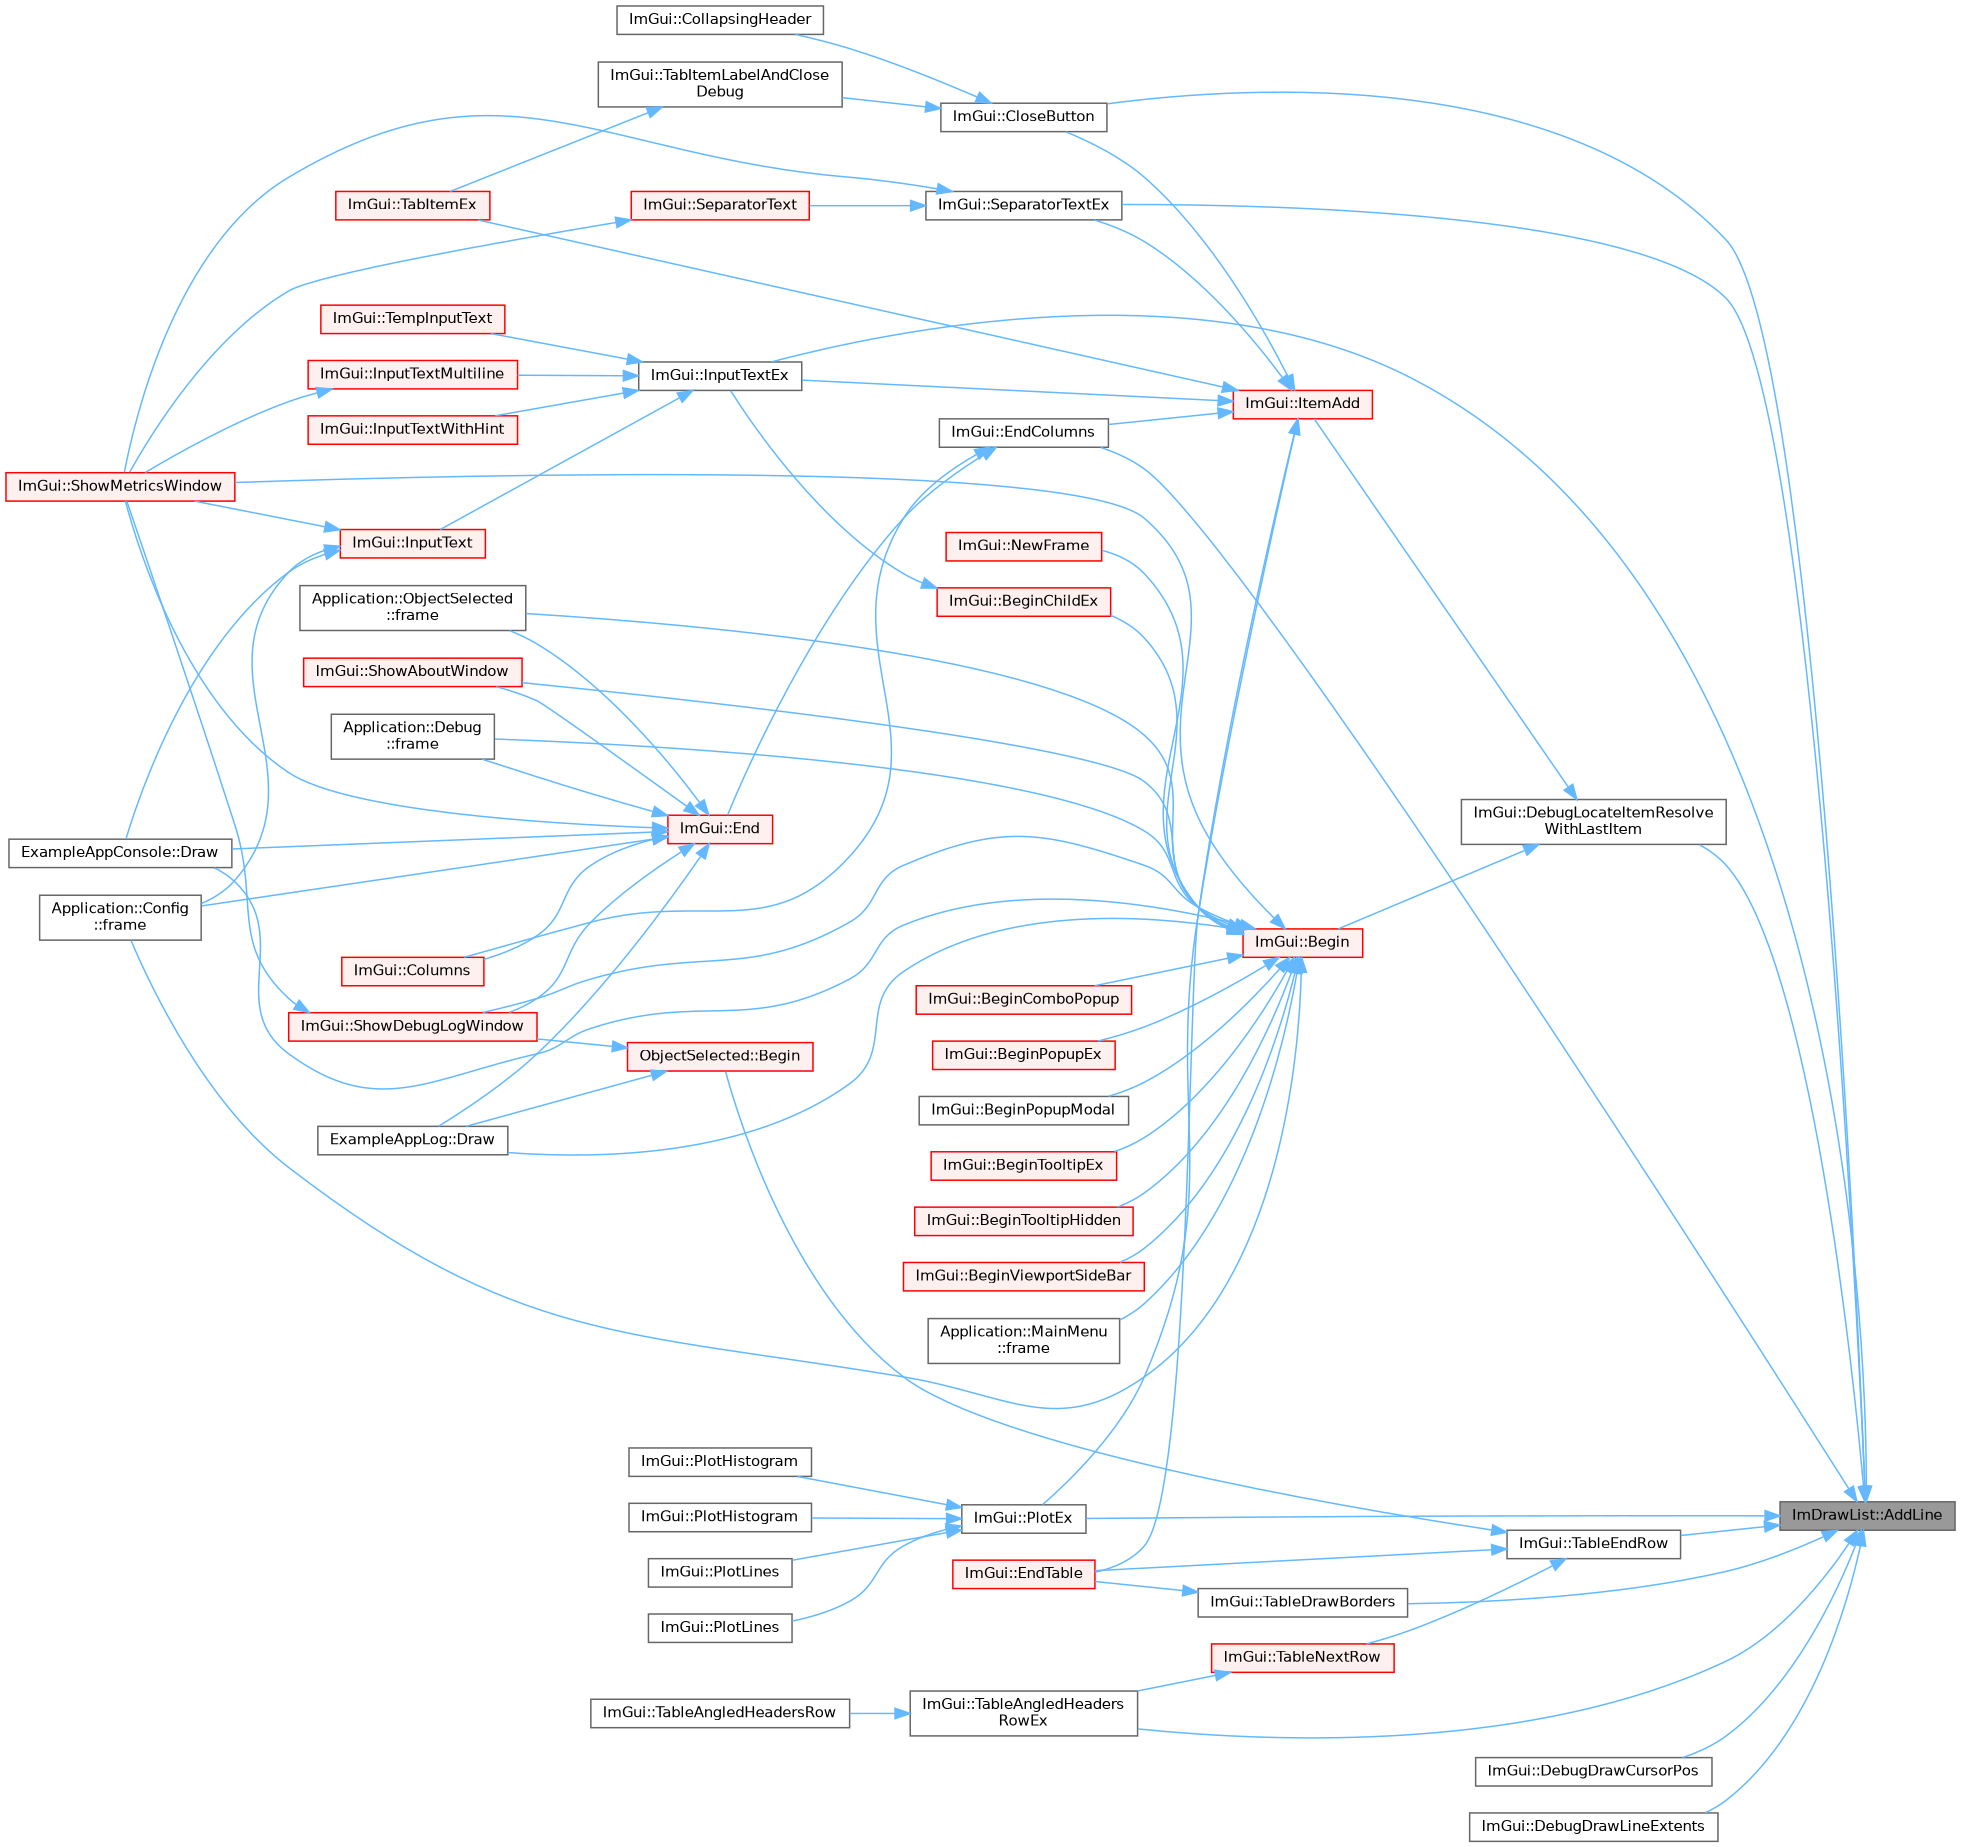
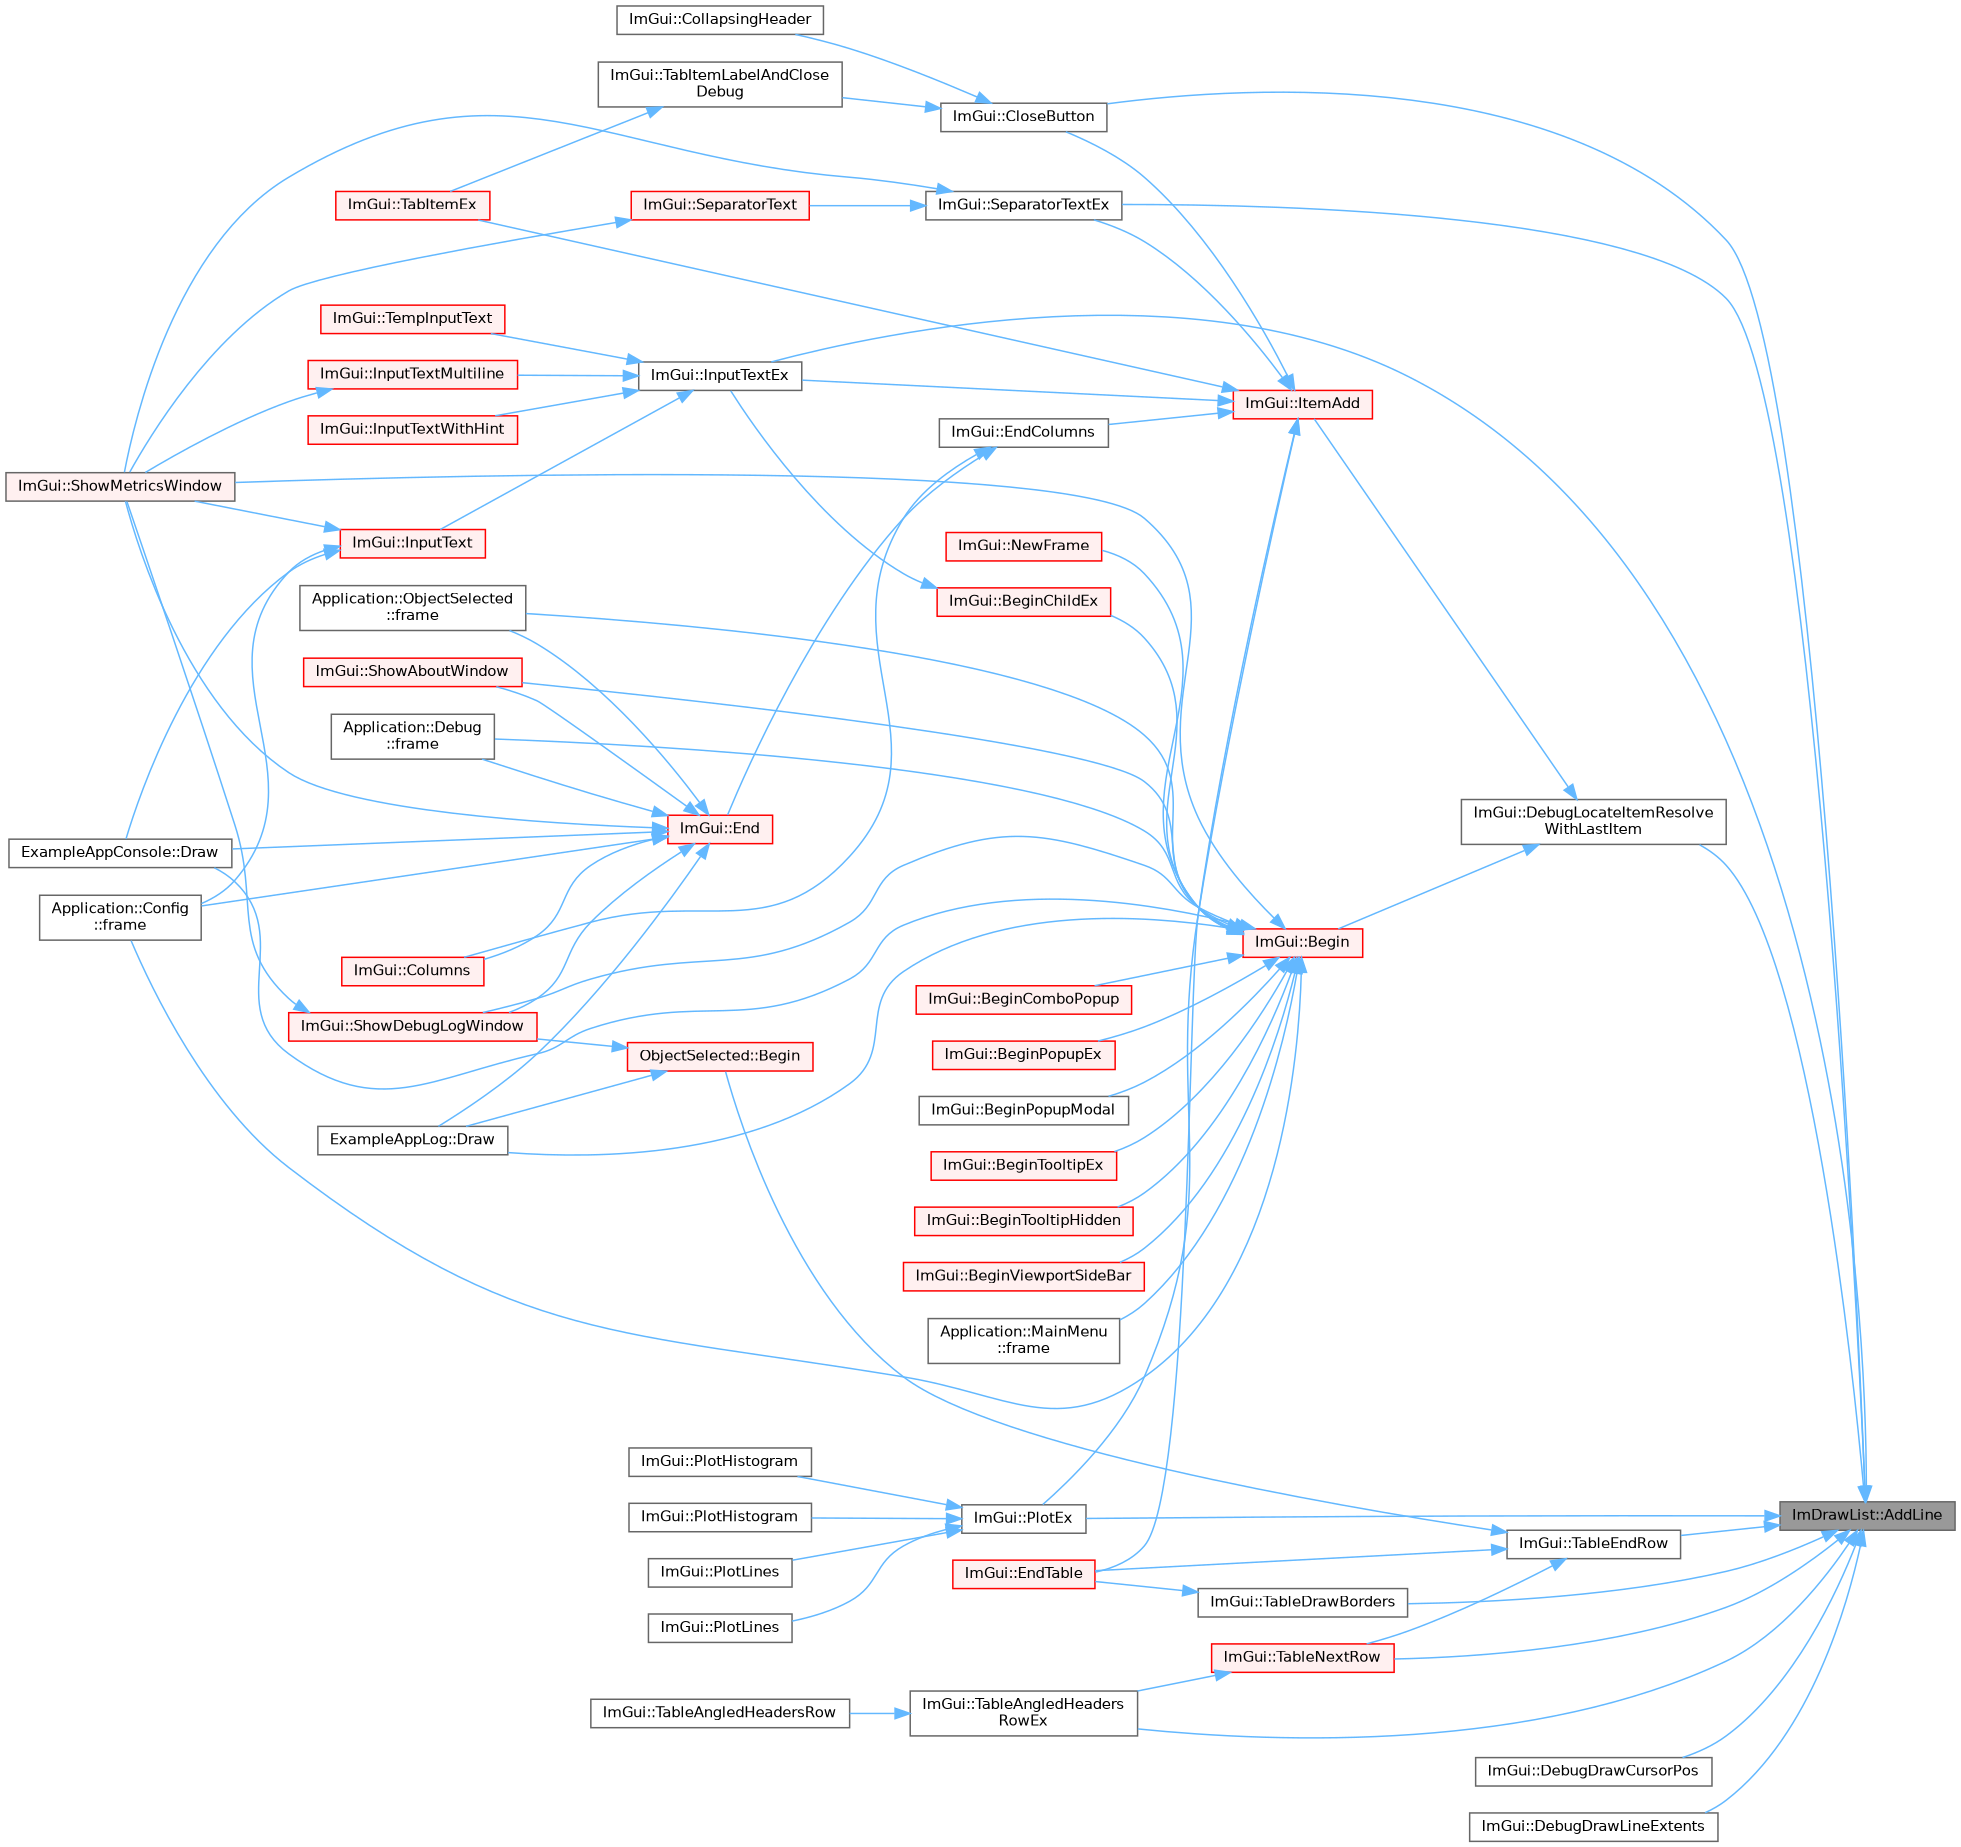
(120, 487) -> (120, 487)
(1498, 948) -> (1627, 1635)
